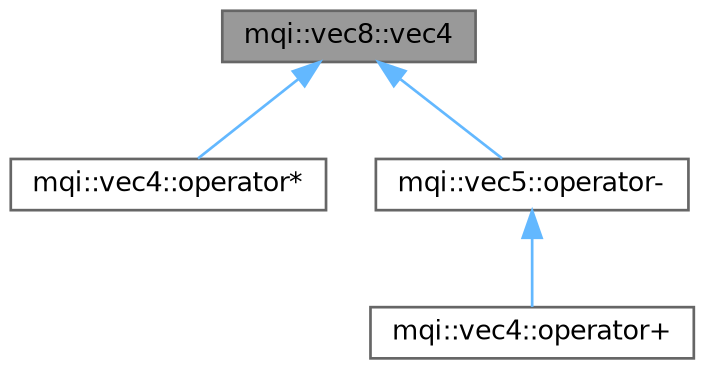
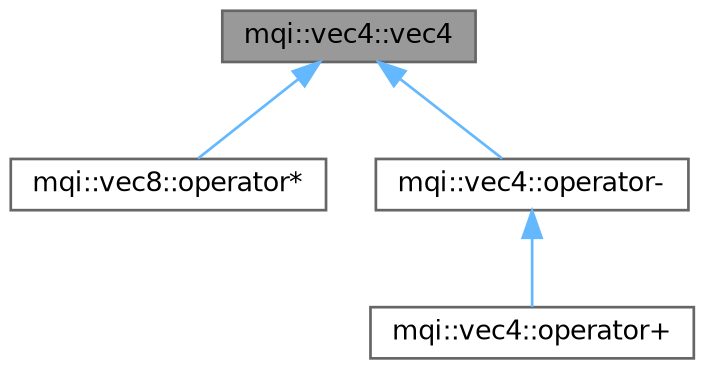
(349, 36) -> (349, 36)
(168, 185) -> (168, 185)
(532, 185) -> (532, 185)
